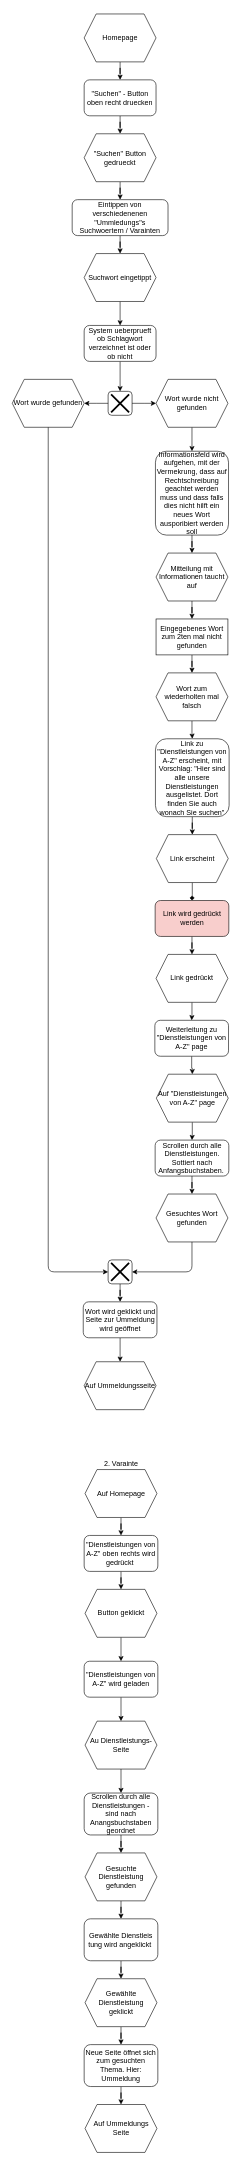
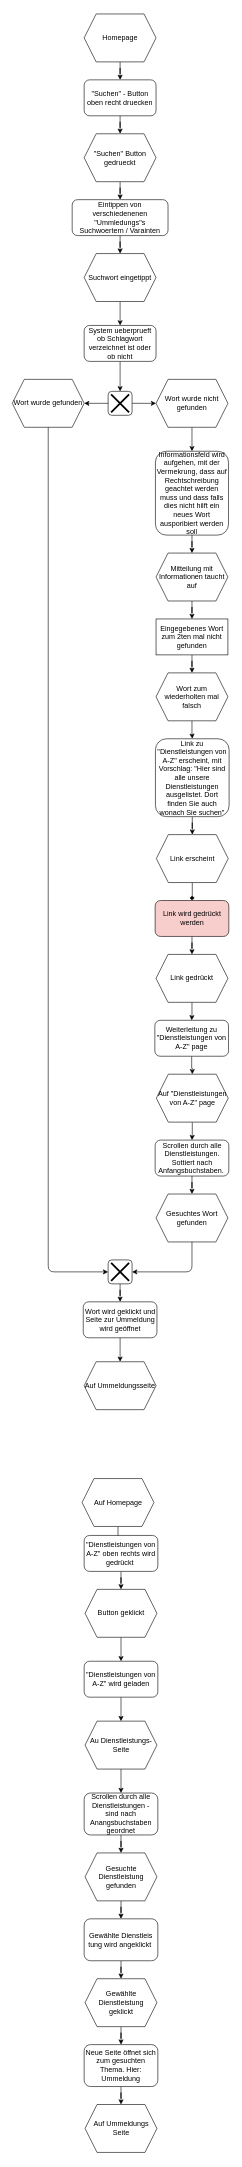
(121, 1464) -> none
(121, 1494) -> (118, 1503)
